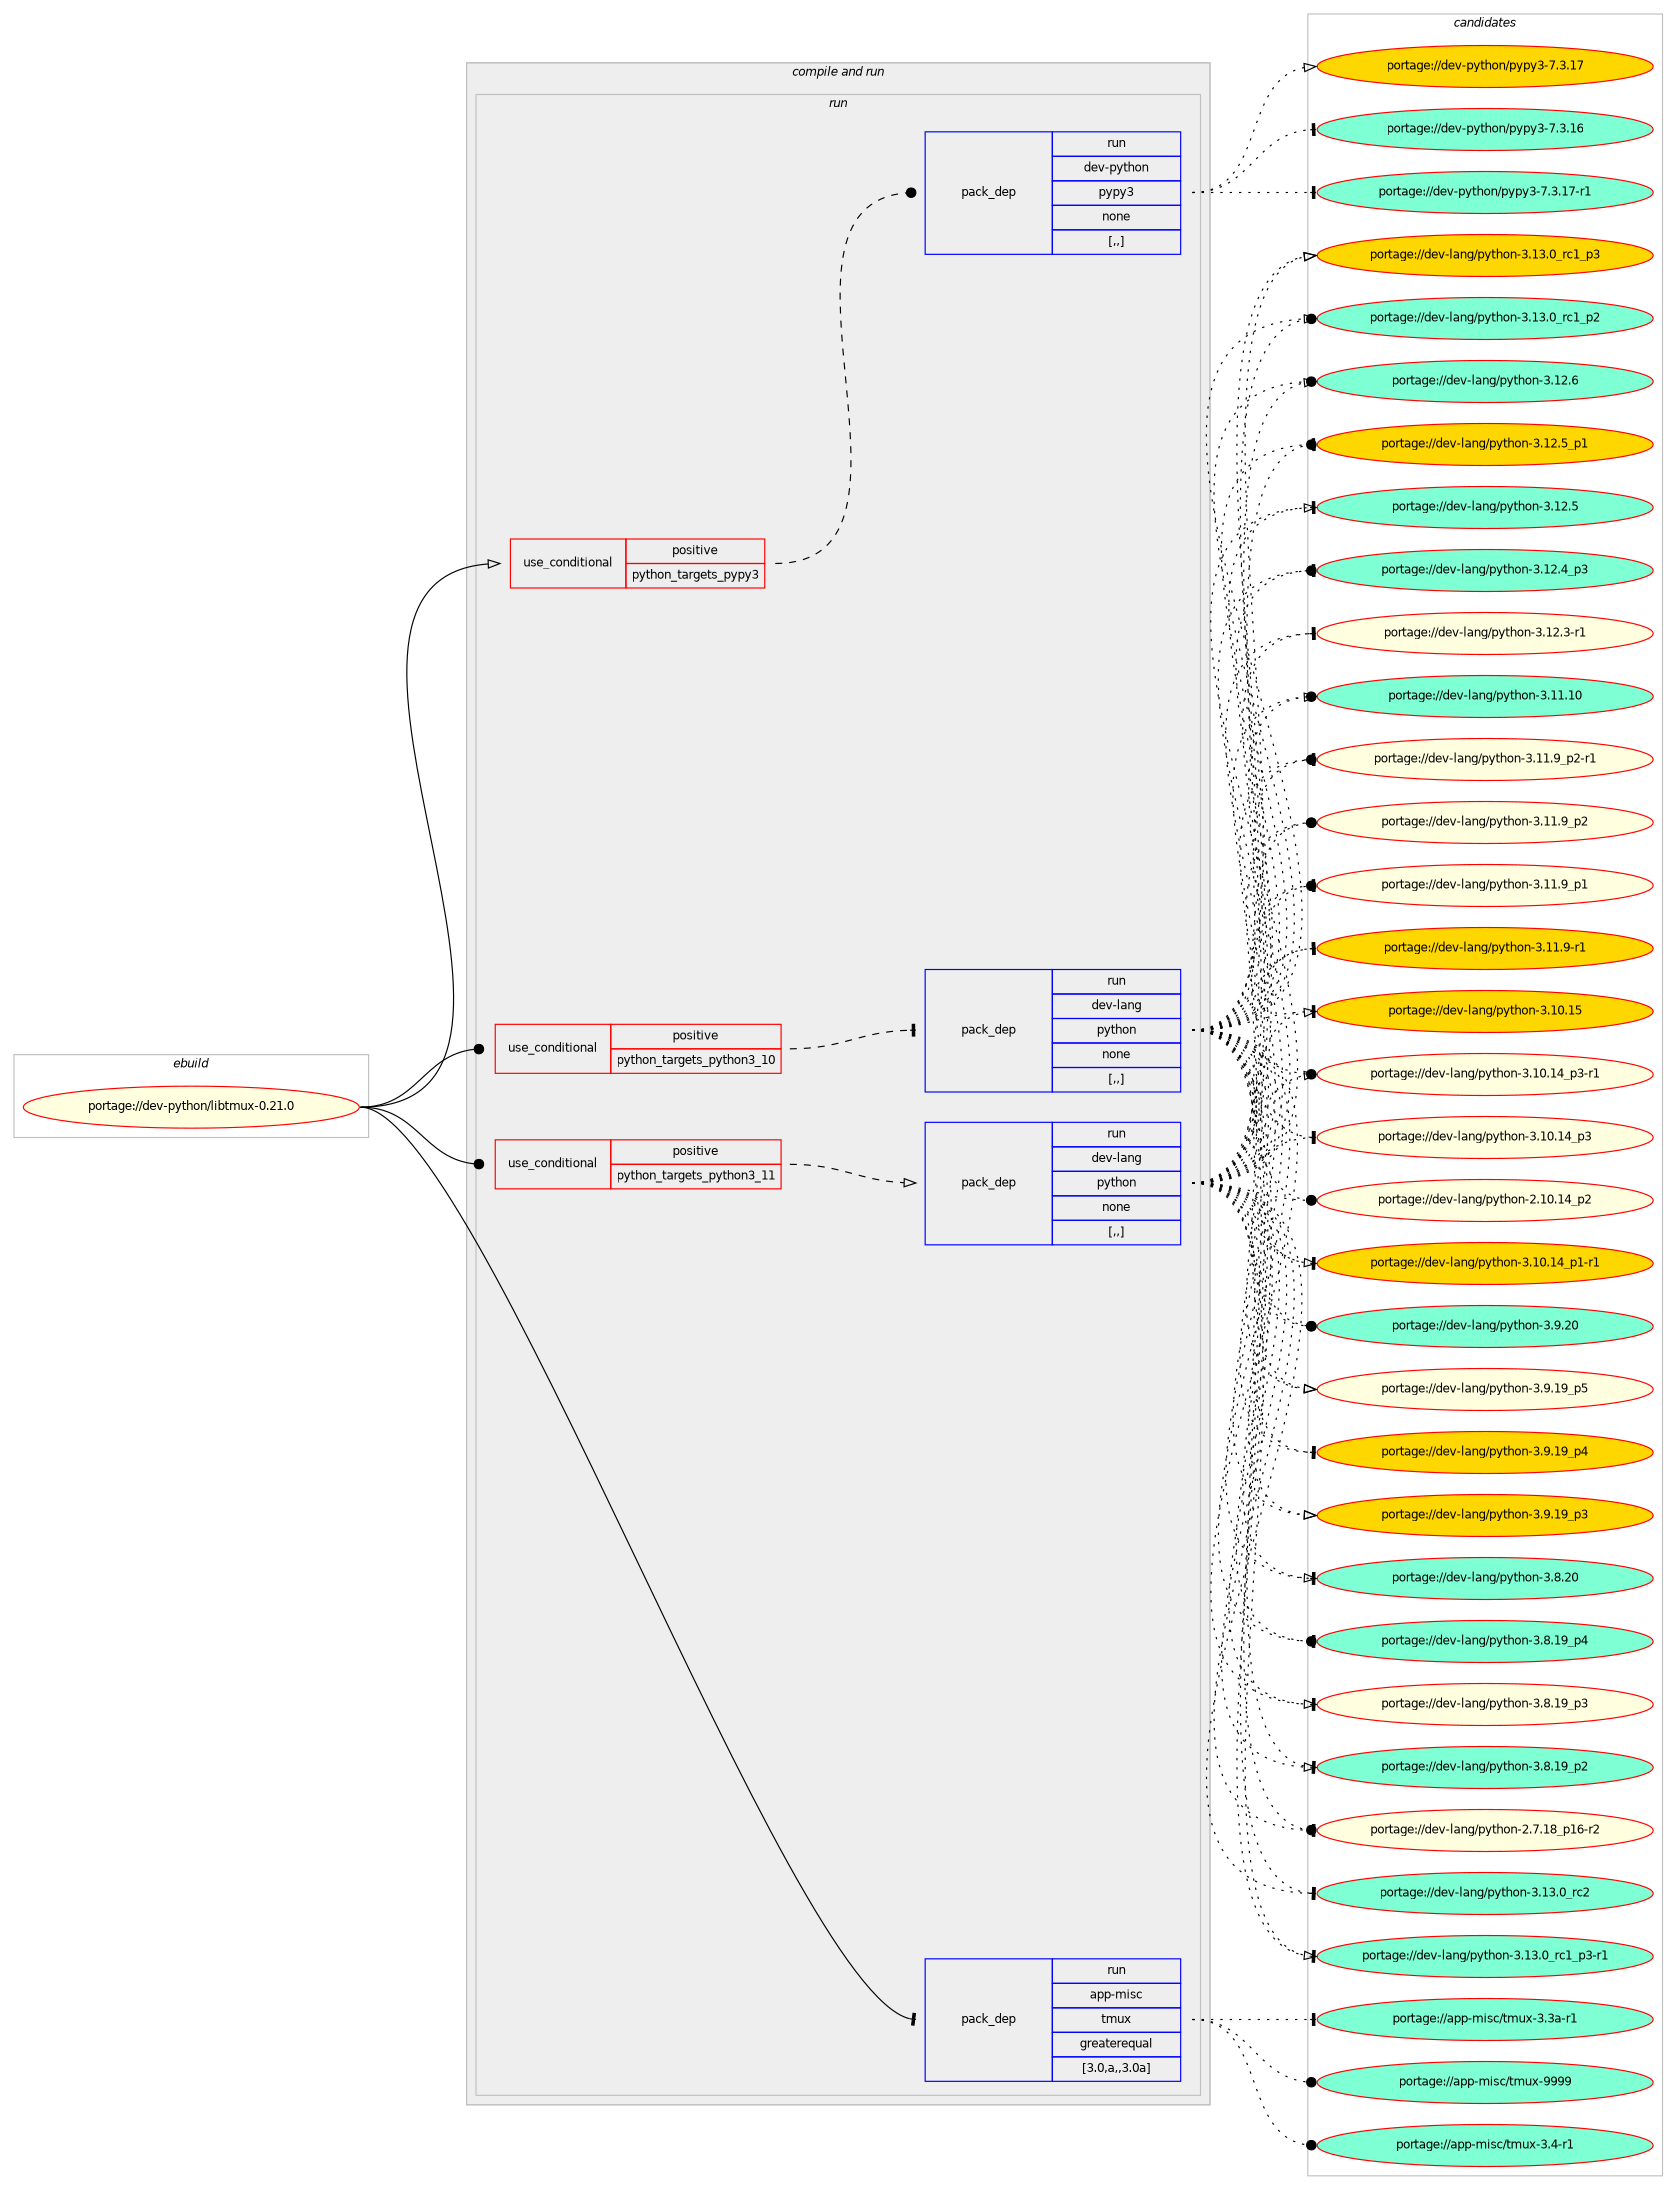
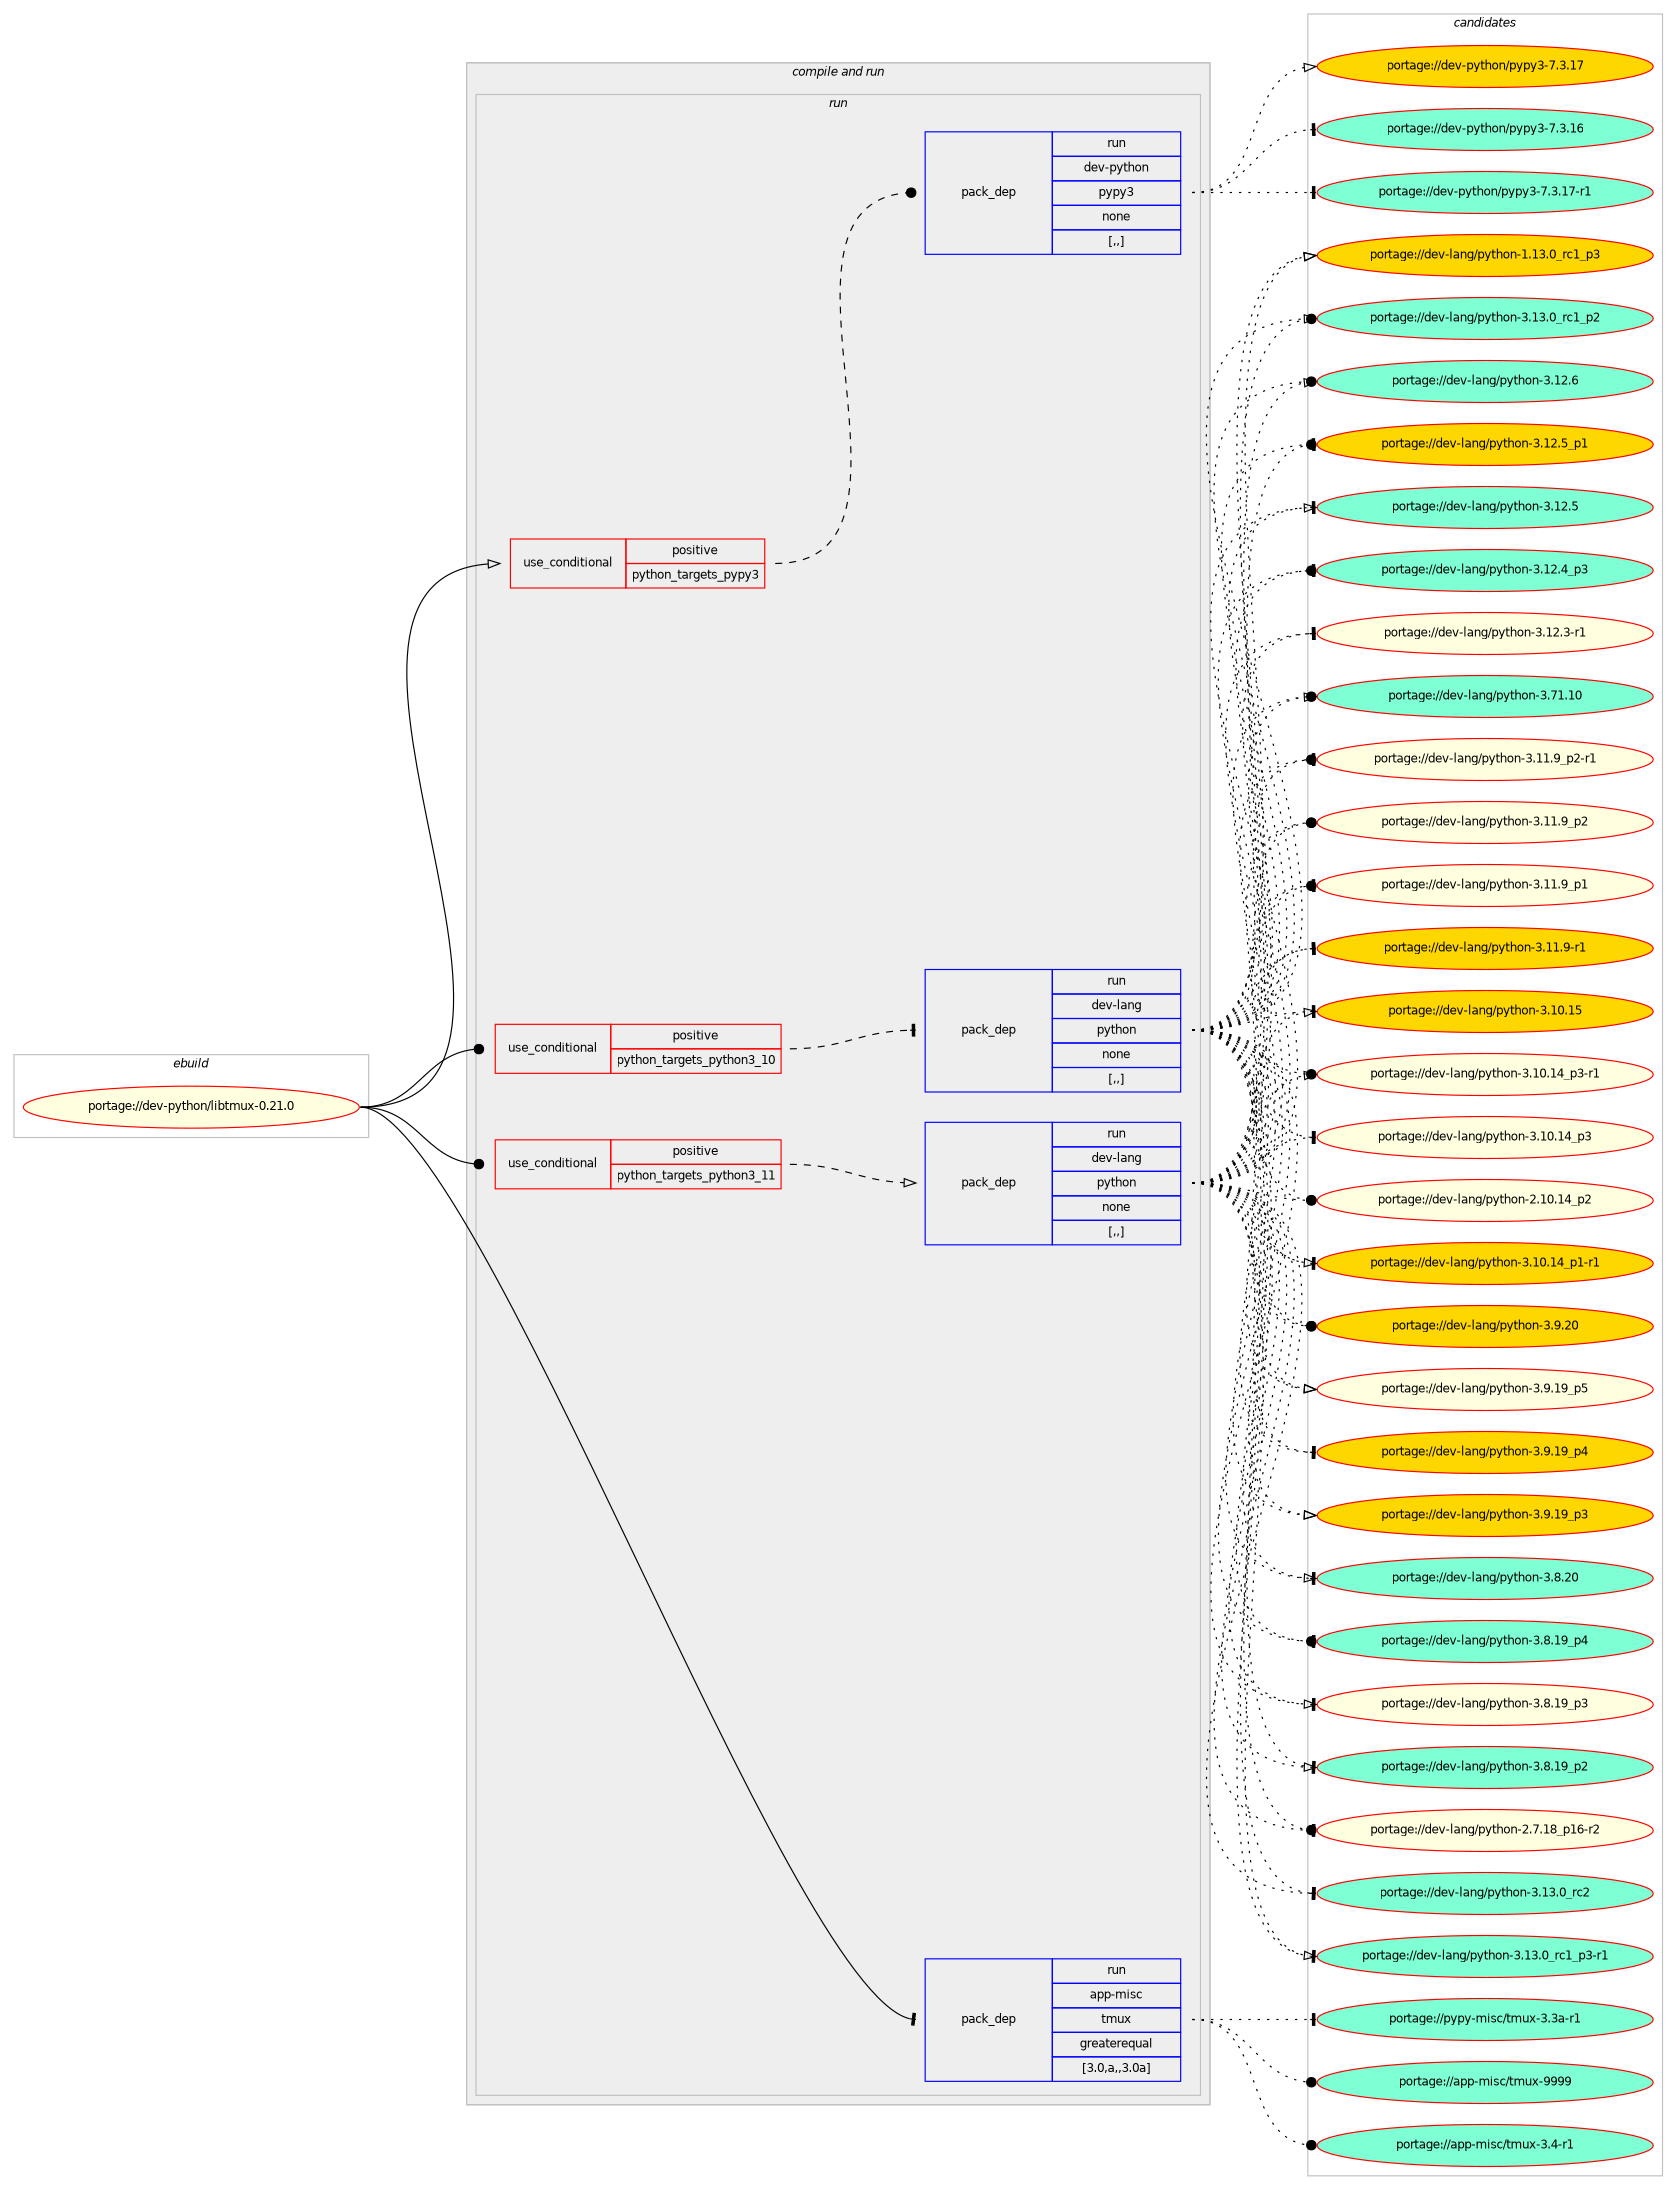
(1485, 256) -> (1485, 256)
(1485, 696) -> (1485, 696)
(1485, 1326) -> (1485, 1326)
(1485, 2020) -> (1485, 2020)
